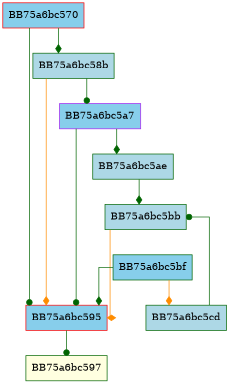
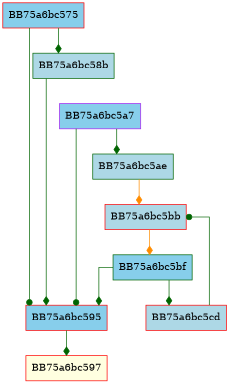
(43, 15) -> (43, 15)
(87, 88) -> none
(46, 188) -> (46, 188)
(139, 188) -> (139, 188)
(146, 217) -> (146, 217)
(110, 274) -> (150, 238)
(169, 288) -> (169, 288)
(186, 318) -> (186, 318)
(66, 340) -> (66, 340)
(66, 368) -> (66, 368)
